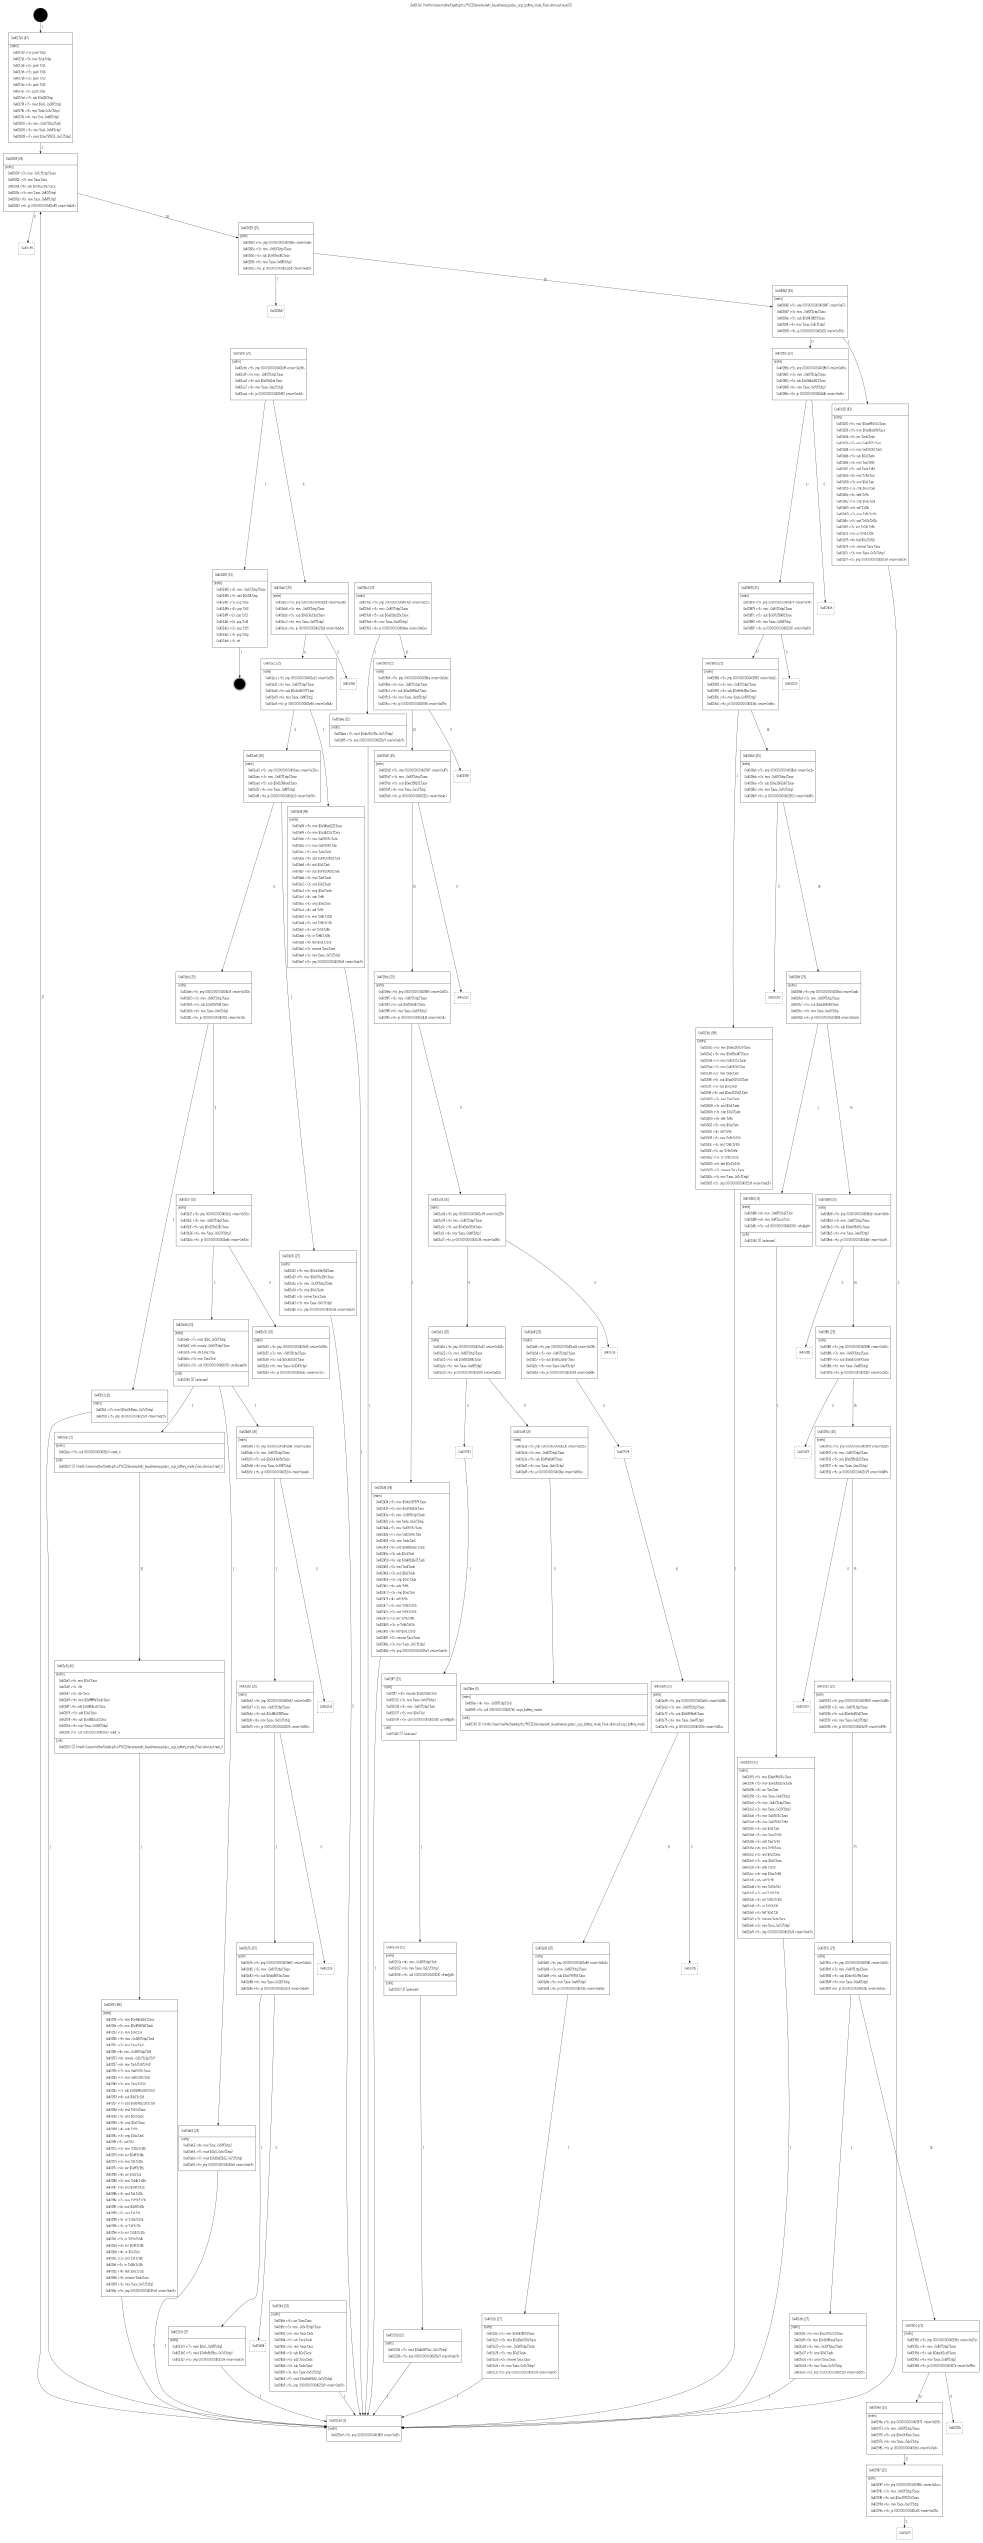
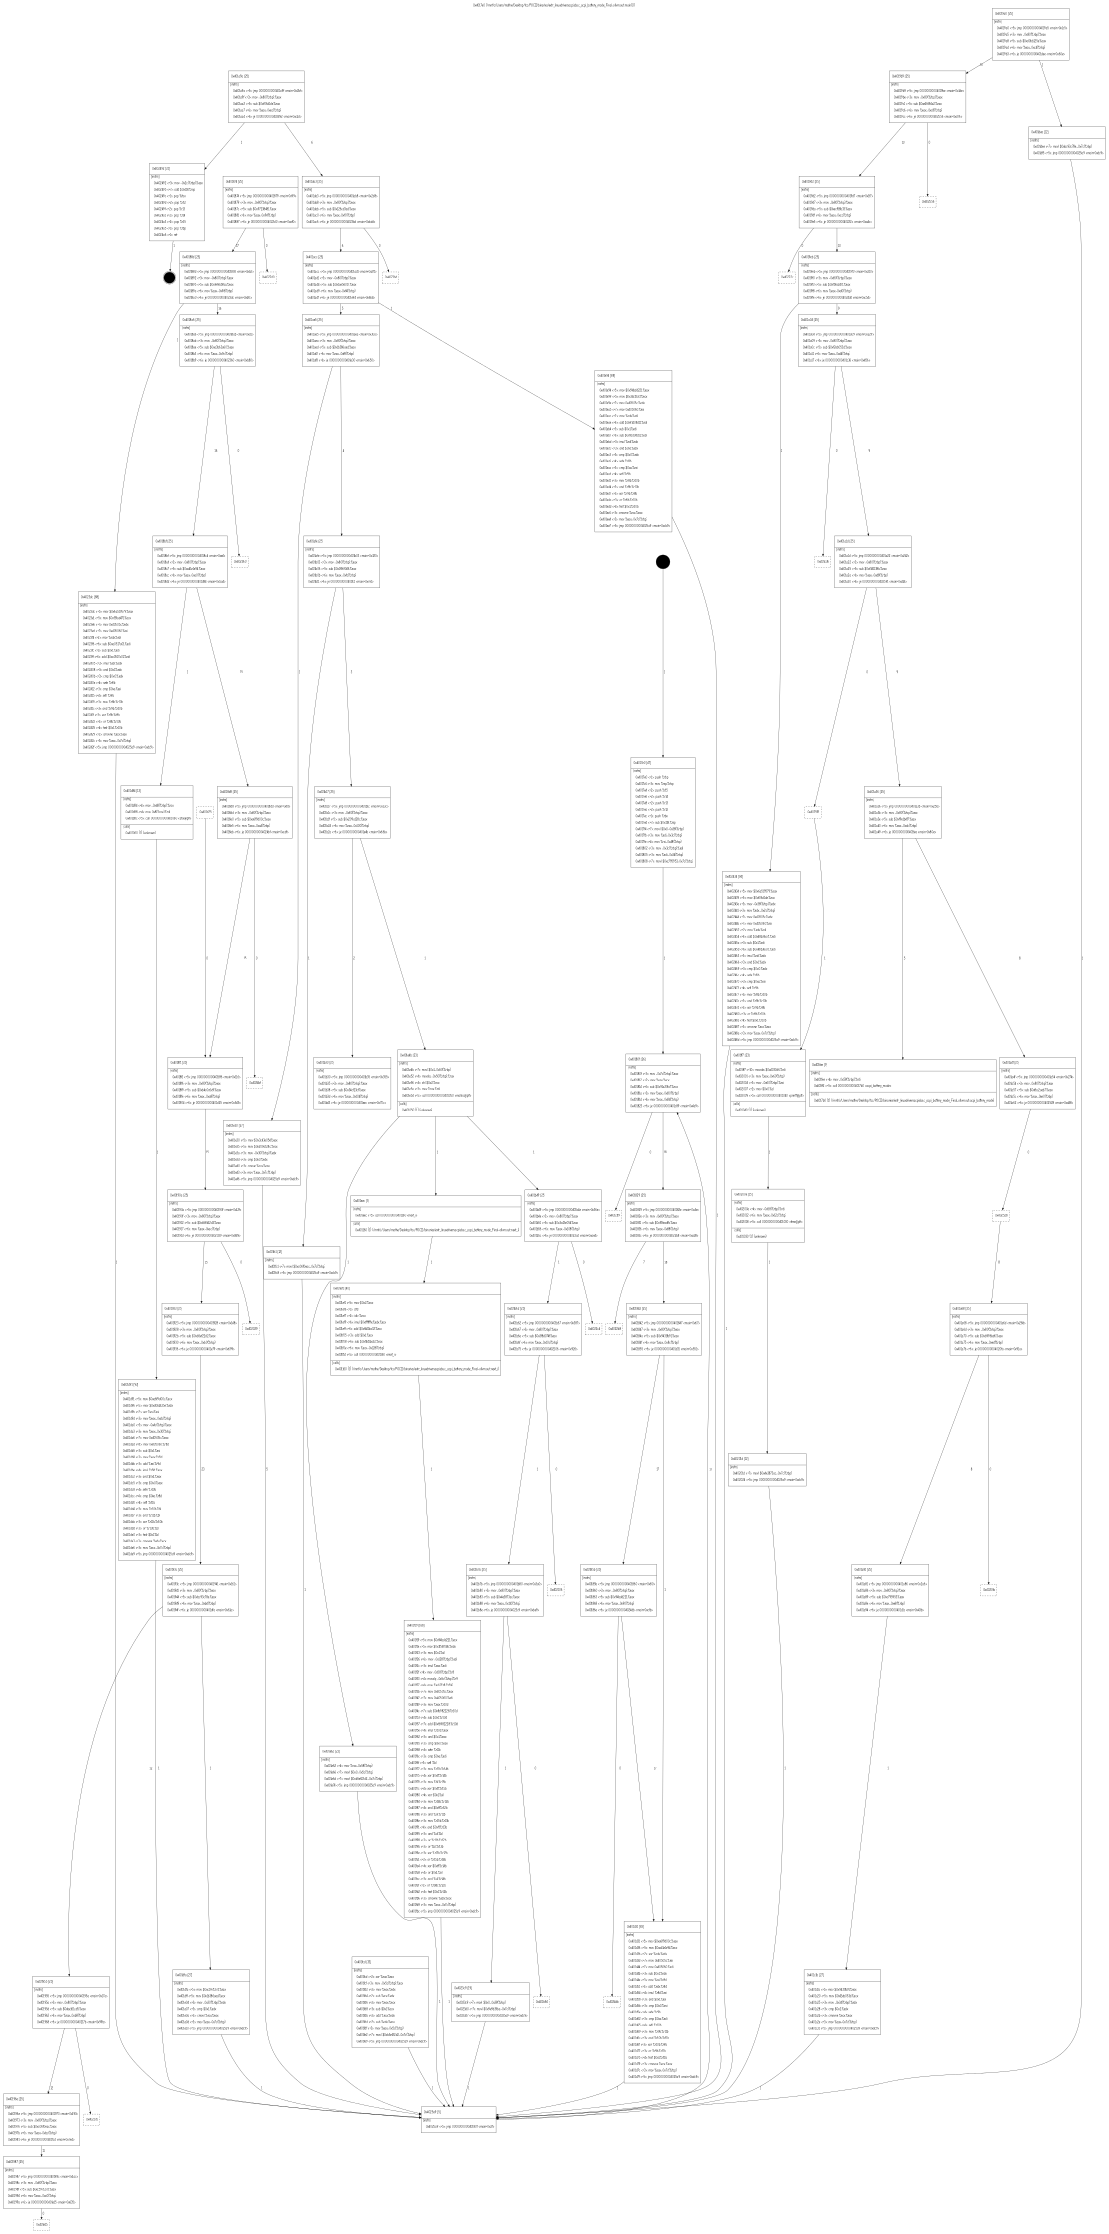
(793, 490) -> (637, 1768)
none -> (970, 947)
(821, 1411) -> (205, 937)
(141, 1569) -> (431, 1263)
